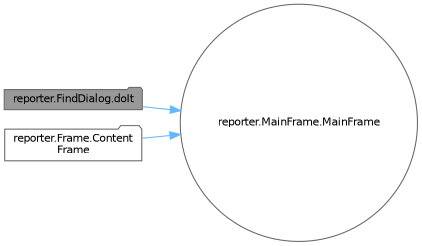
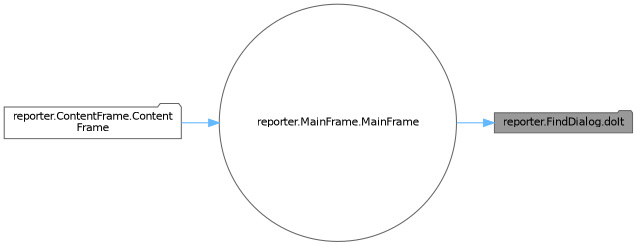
(156, 108) -> (470, 123)
(73, 145) -> (93, 123)
